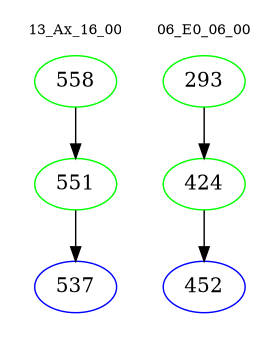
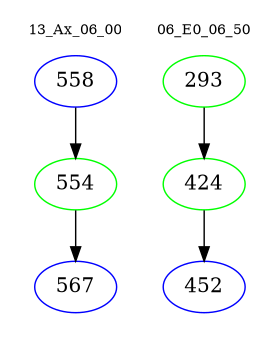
(76, 31) -> (76, 31)
(204, 31) -> (204, 31)
(76, 81) -> (76, 81)
(76, 184) -> (76, 184)
(76, 287) -> (76, 287)
